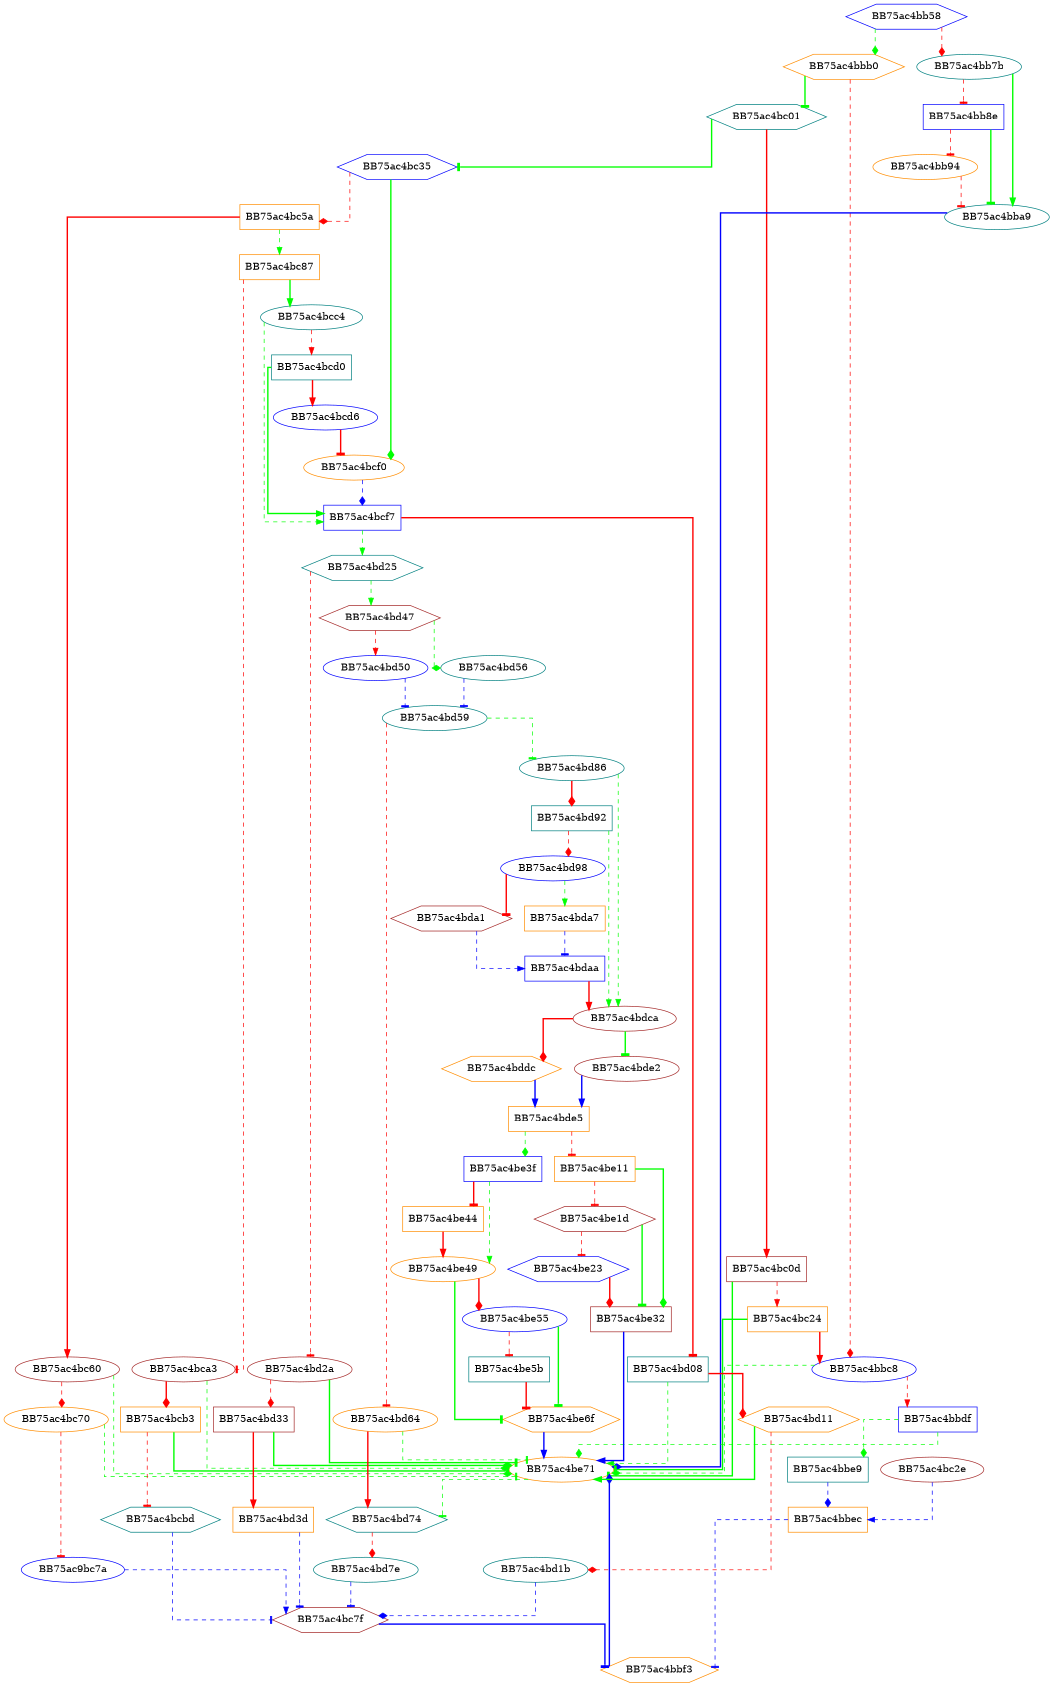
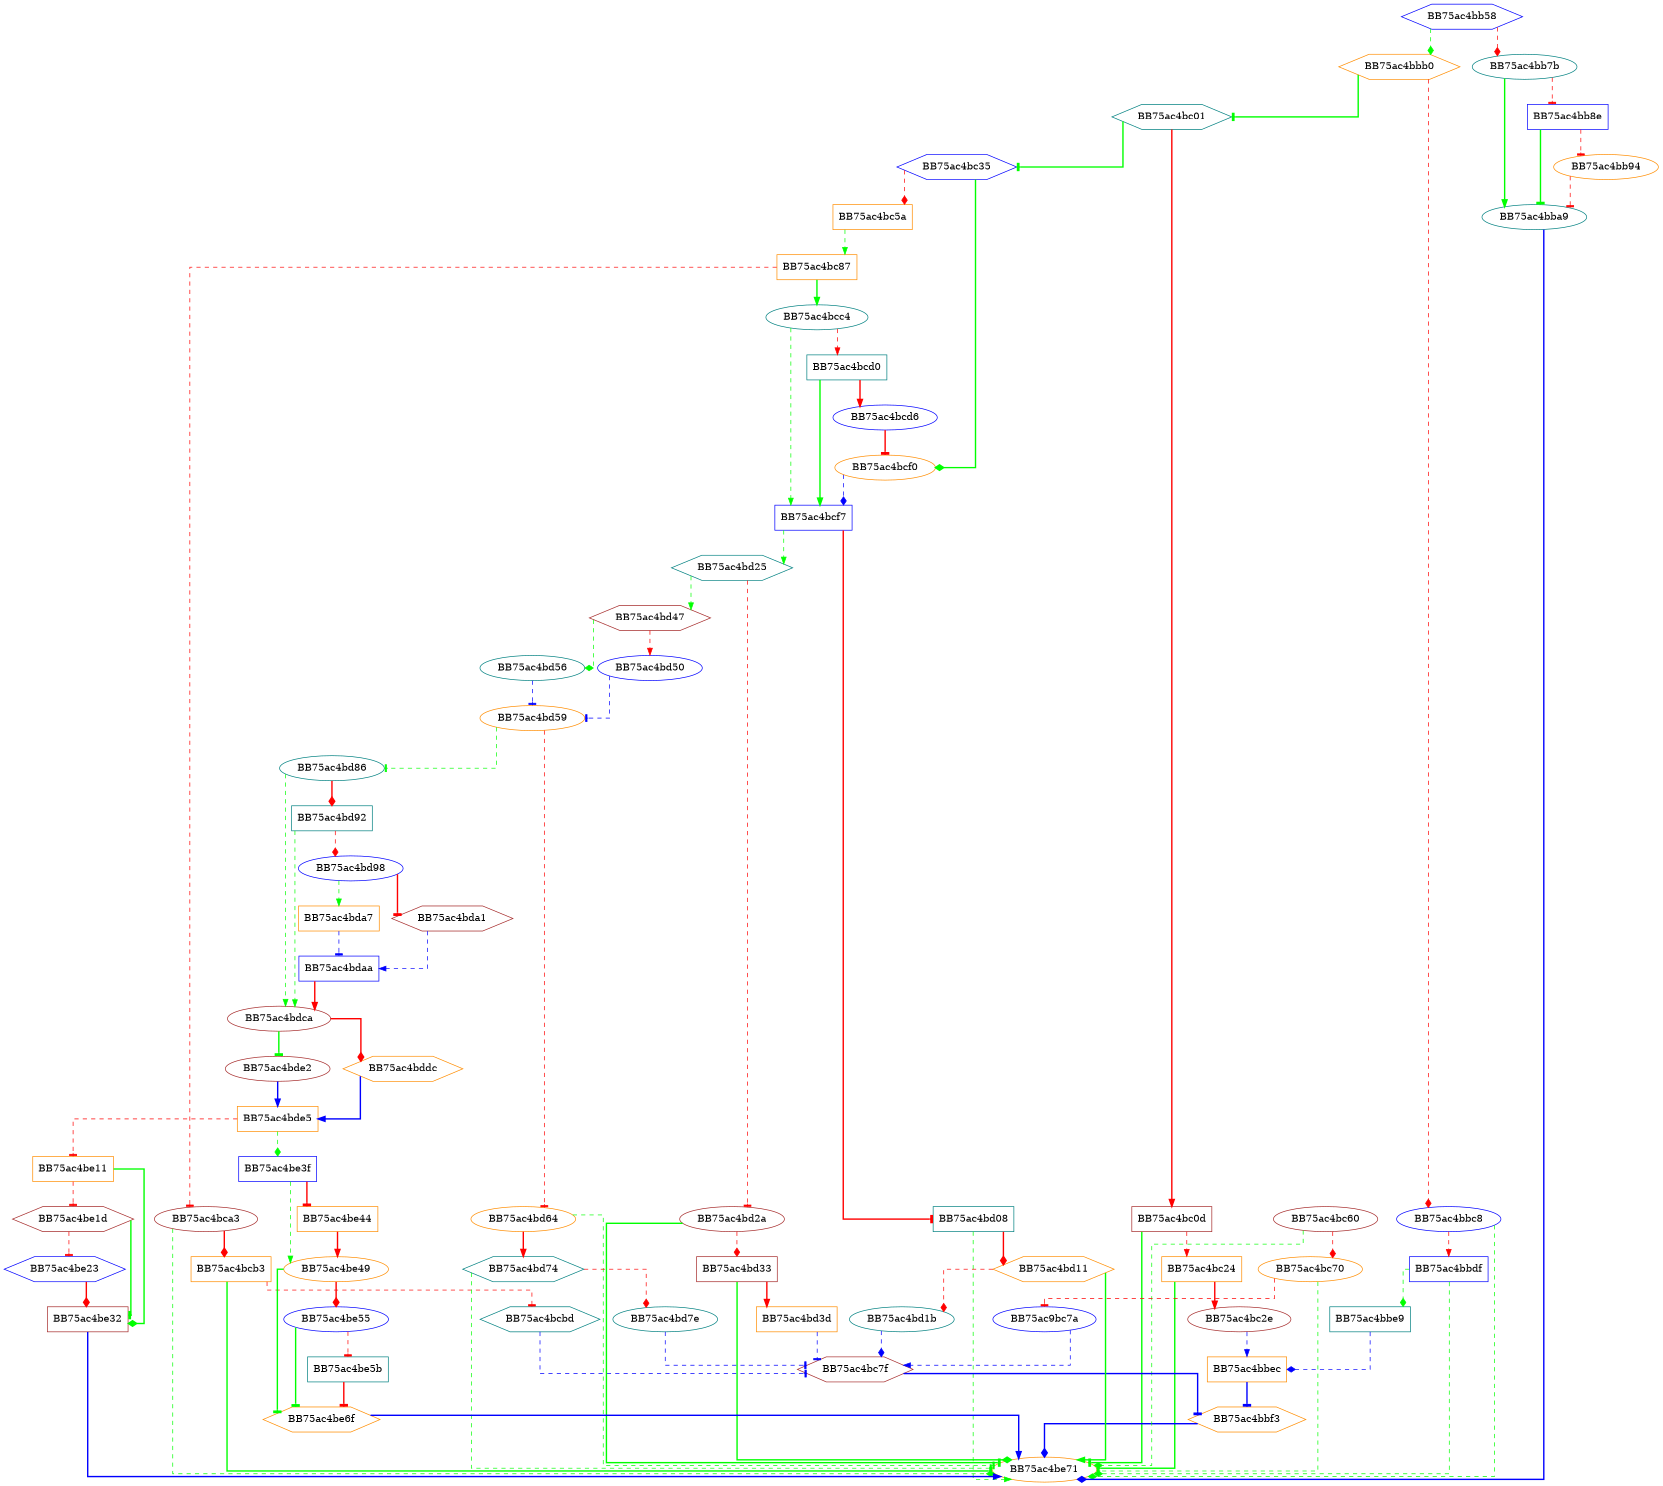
(67, 697) -> none
(435, 718) -> (532, 718)
(820, 1344) -> (1215, 1292)
(443, 1481) -> (471, 1451)
(715, 1556) -> (1247, 1393)
